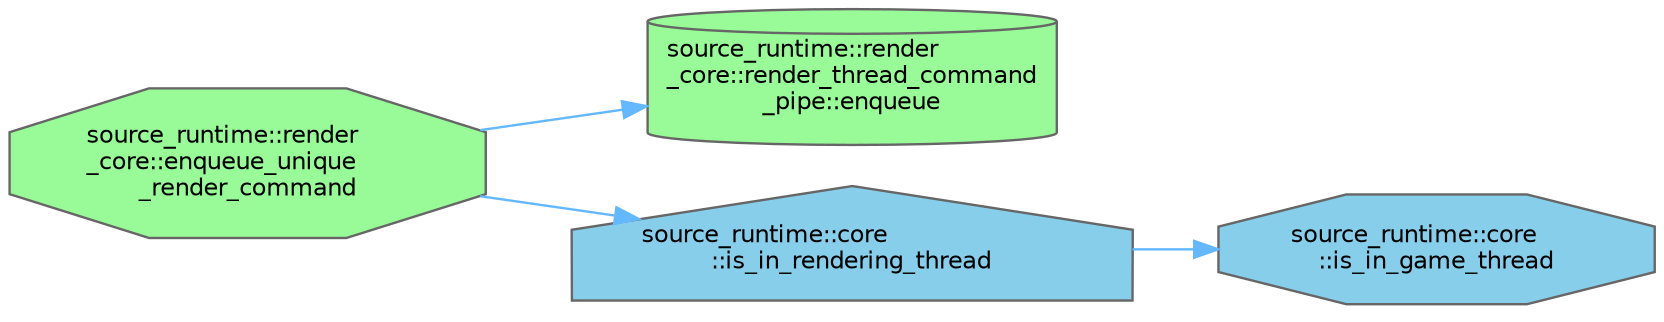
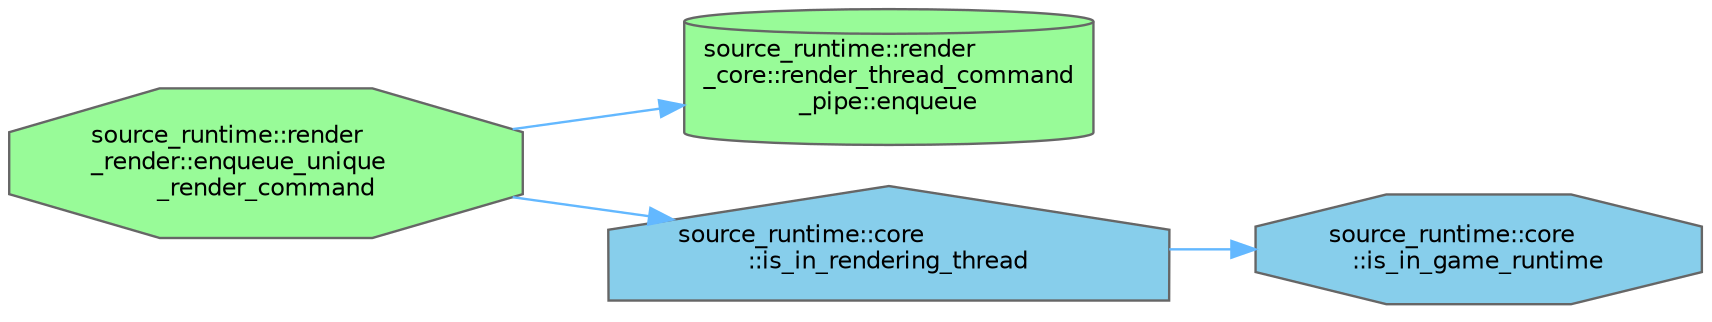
(248, 163) -> (266, 163)
(1437, 249) -> (1479, 249)
